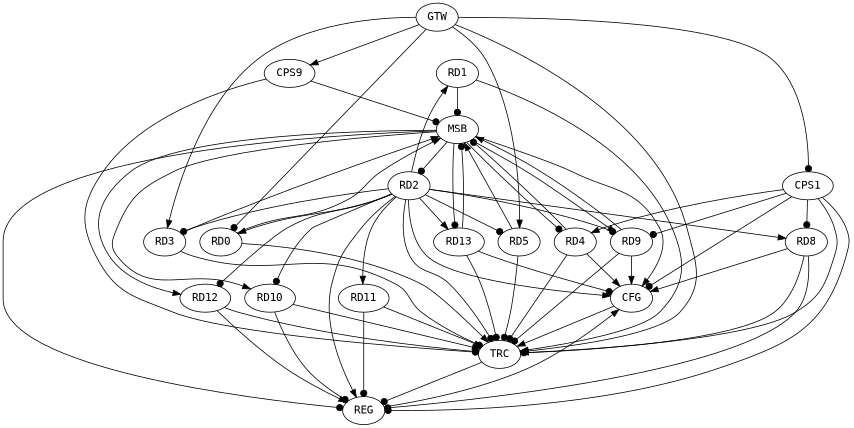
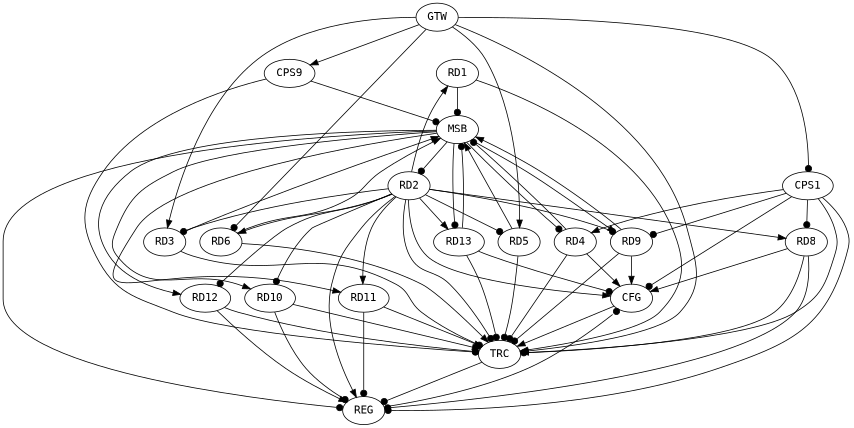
(600, 183) -> (152, 214)
(221, 242) -> (221, 242)
(505, 377) -> (505, 377)
